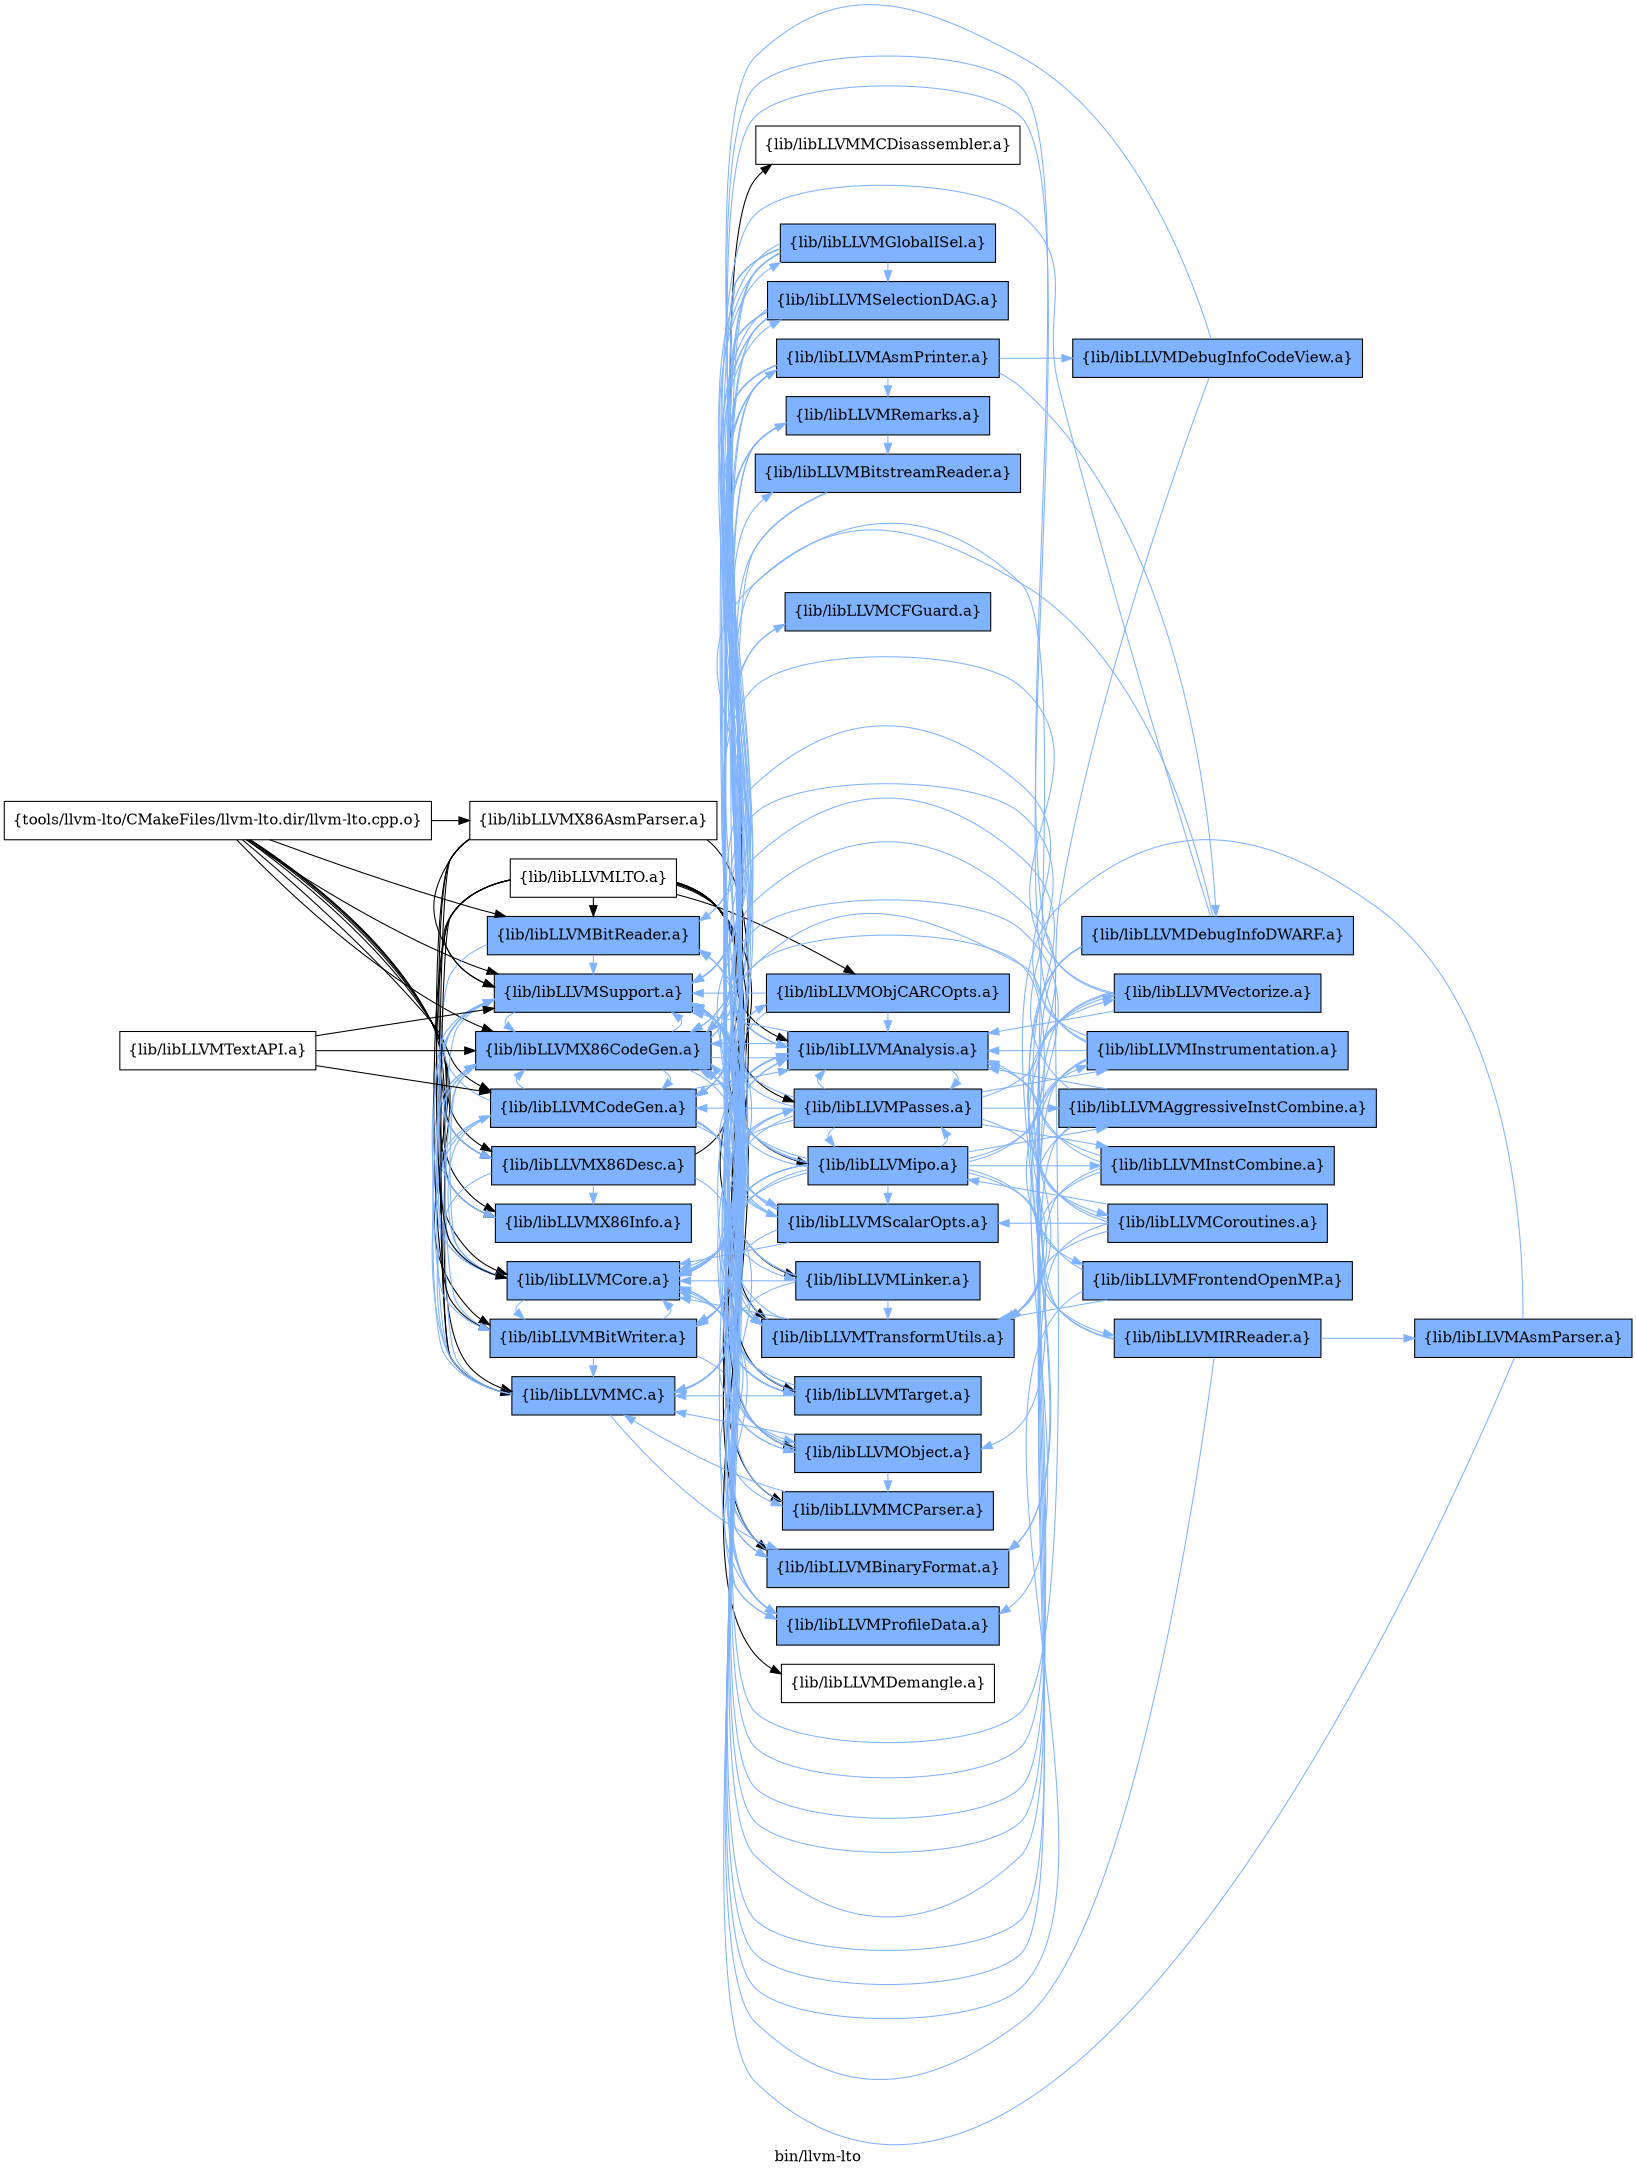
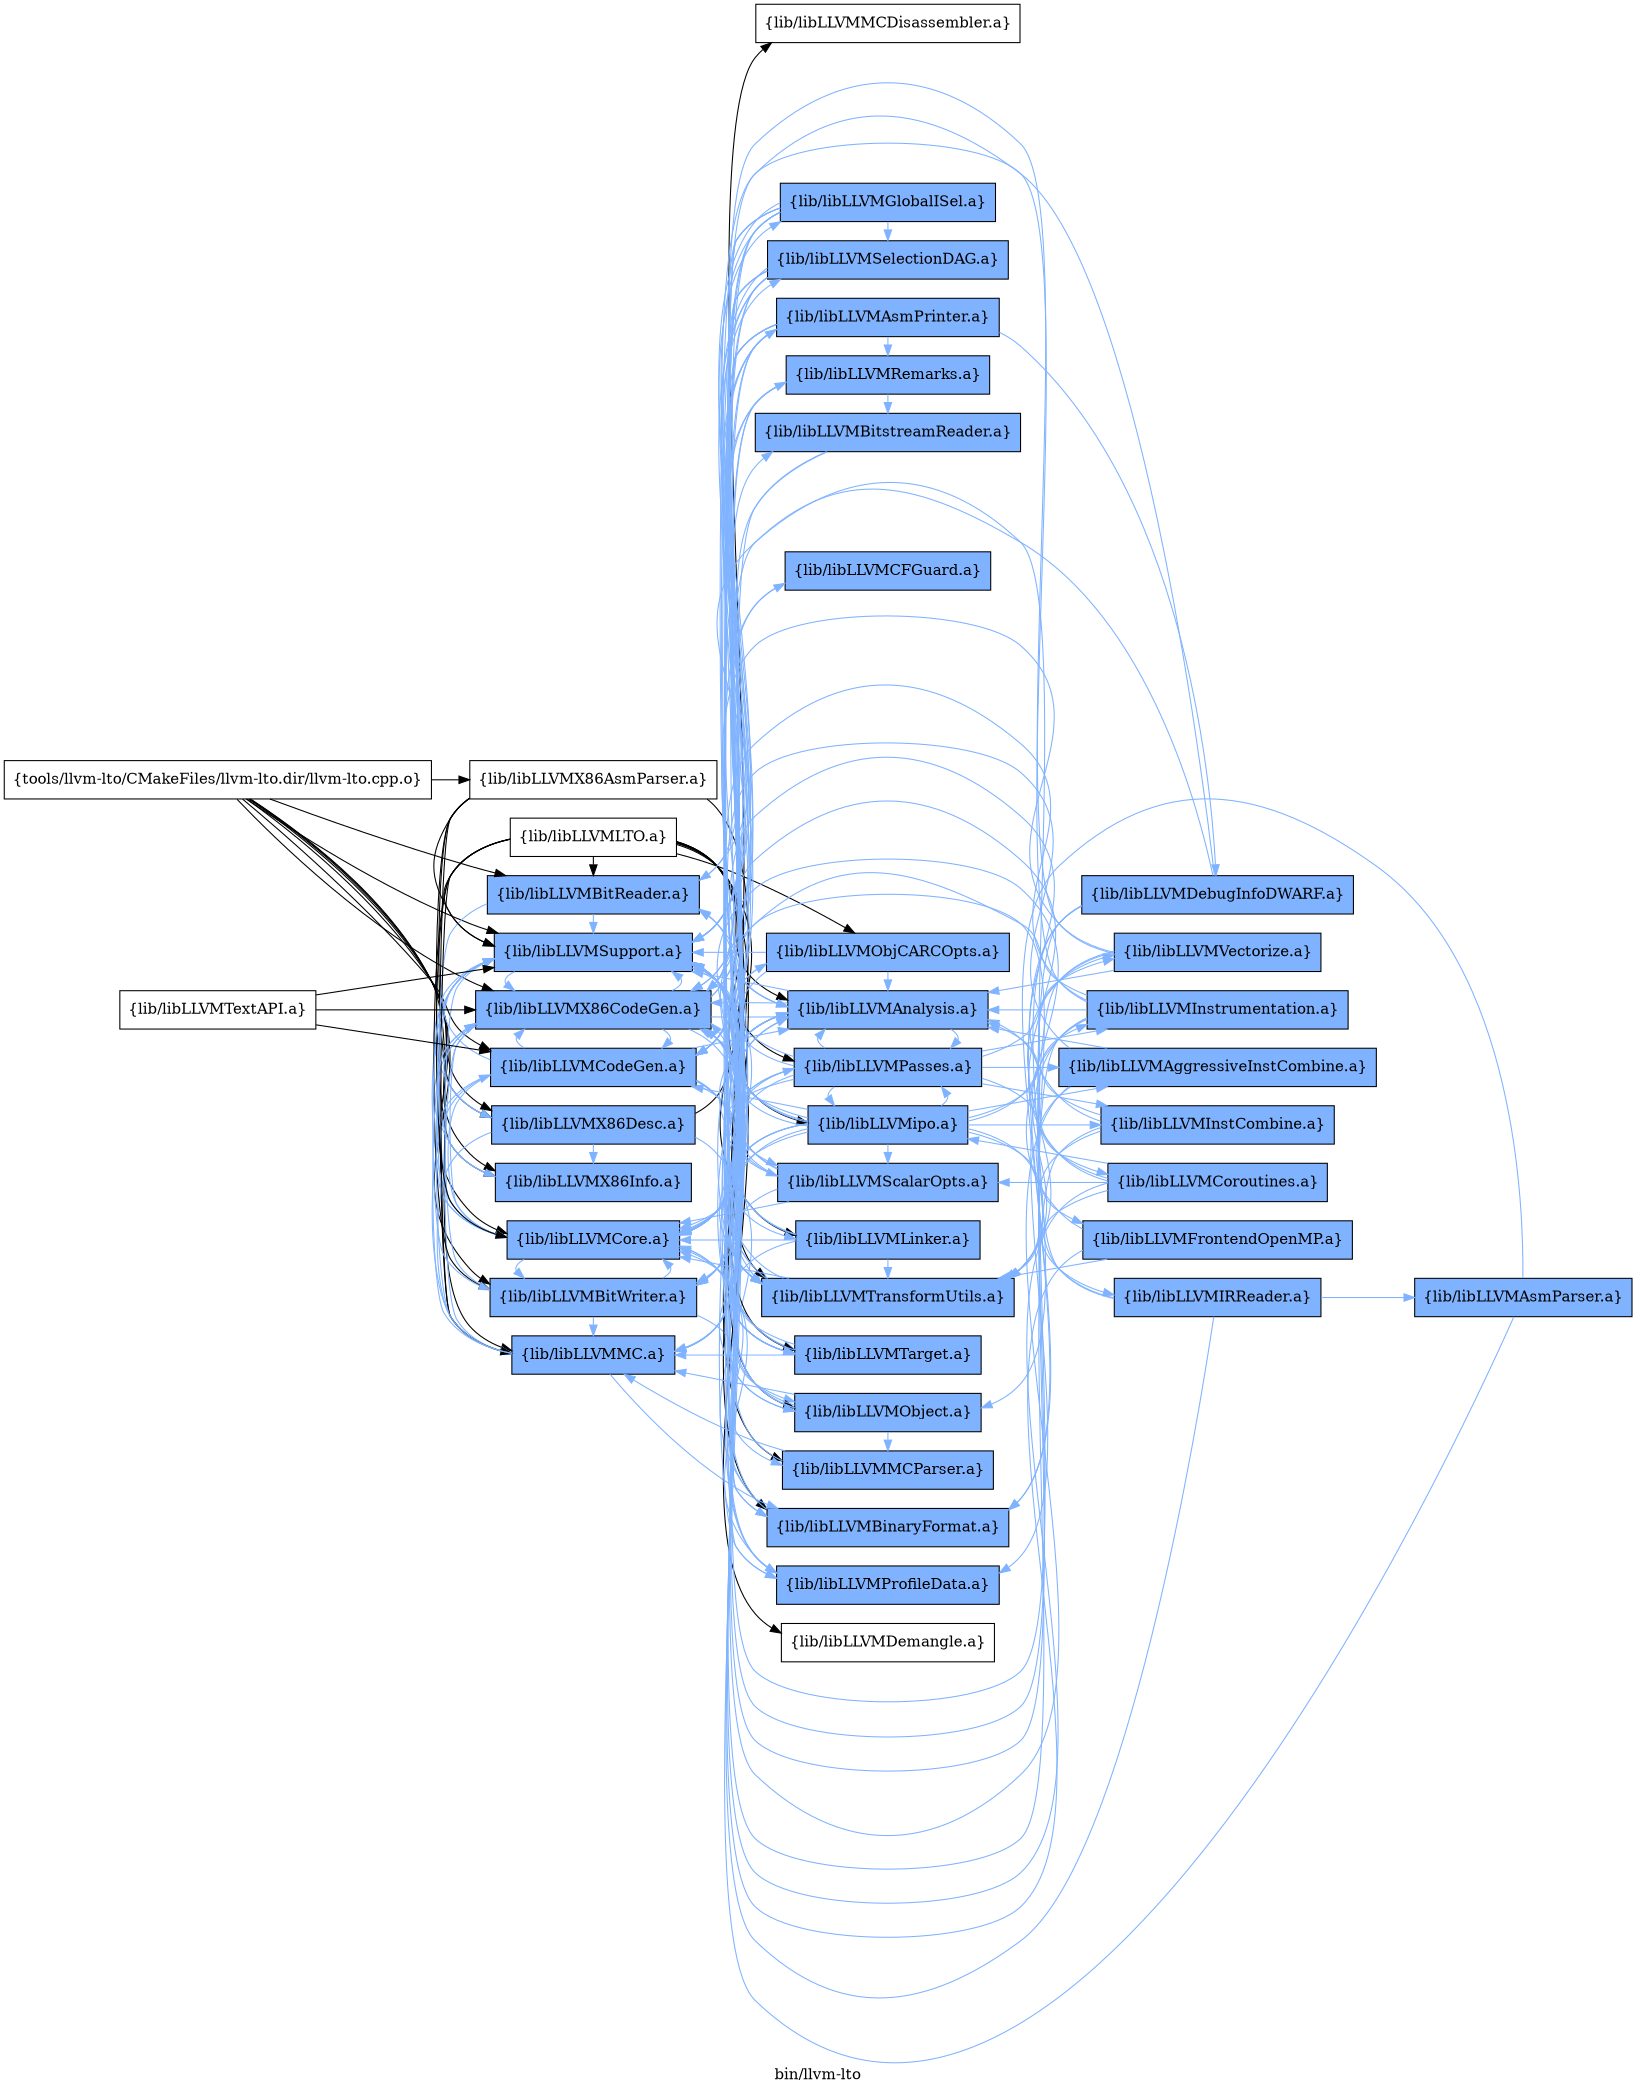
(1218, 358) -> none
(759, 1108) -> (755, 1099)
